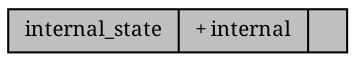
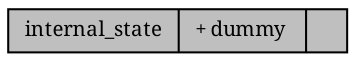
(243, 30) -> (241, 30)
